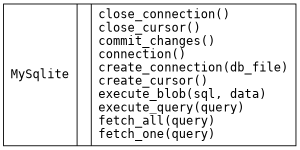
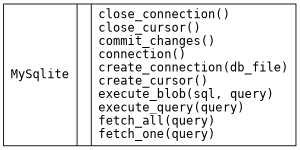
(183, 94) -> (187, 94)
